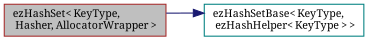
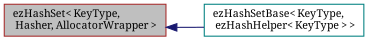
(180, 13) -> (191, 27)
